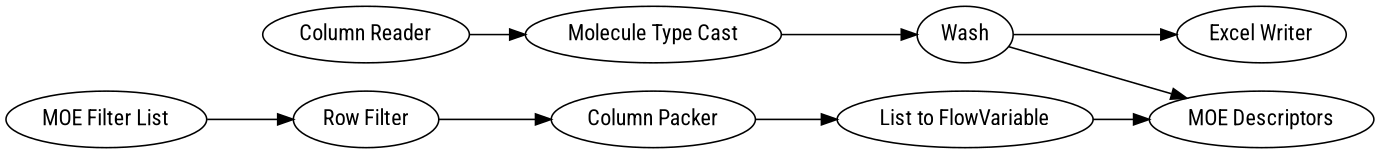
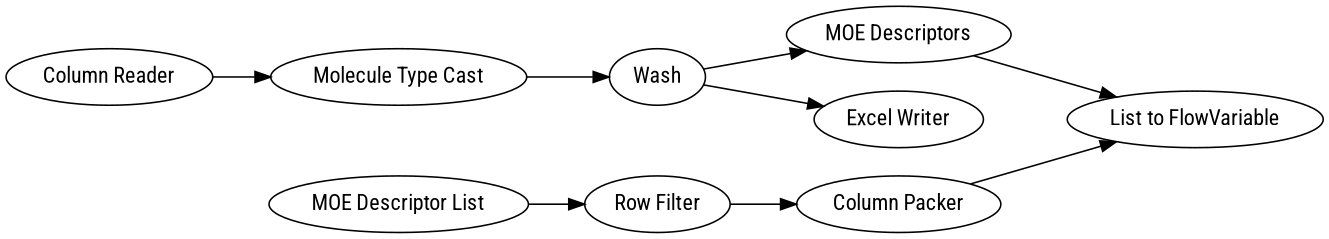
(106, 119) -> (399, 204)
(1113, 119) -> (1037, 74)
